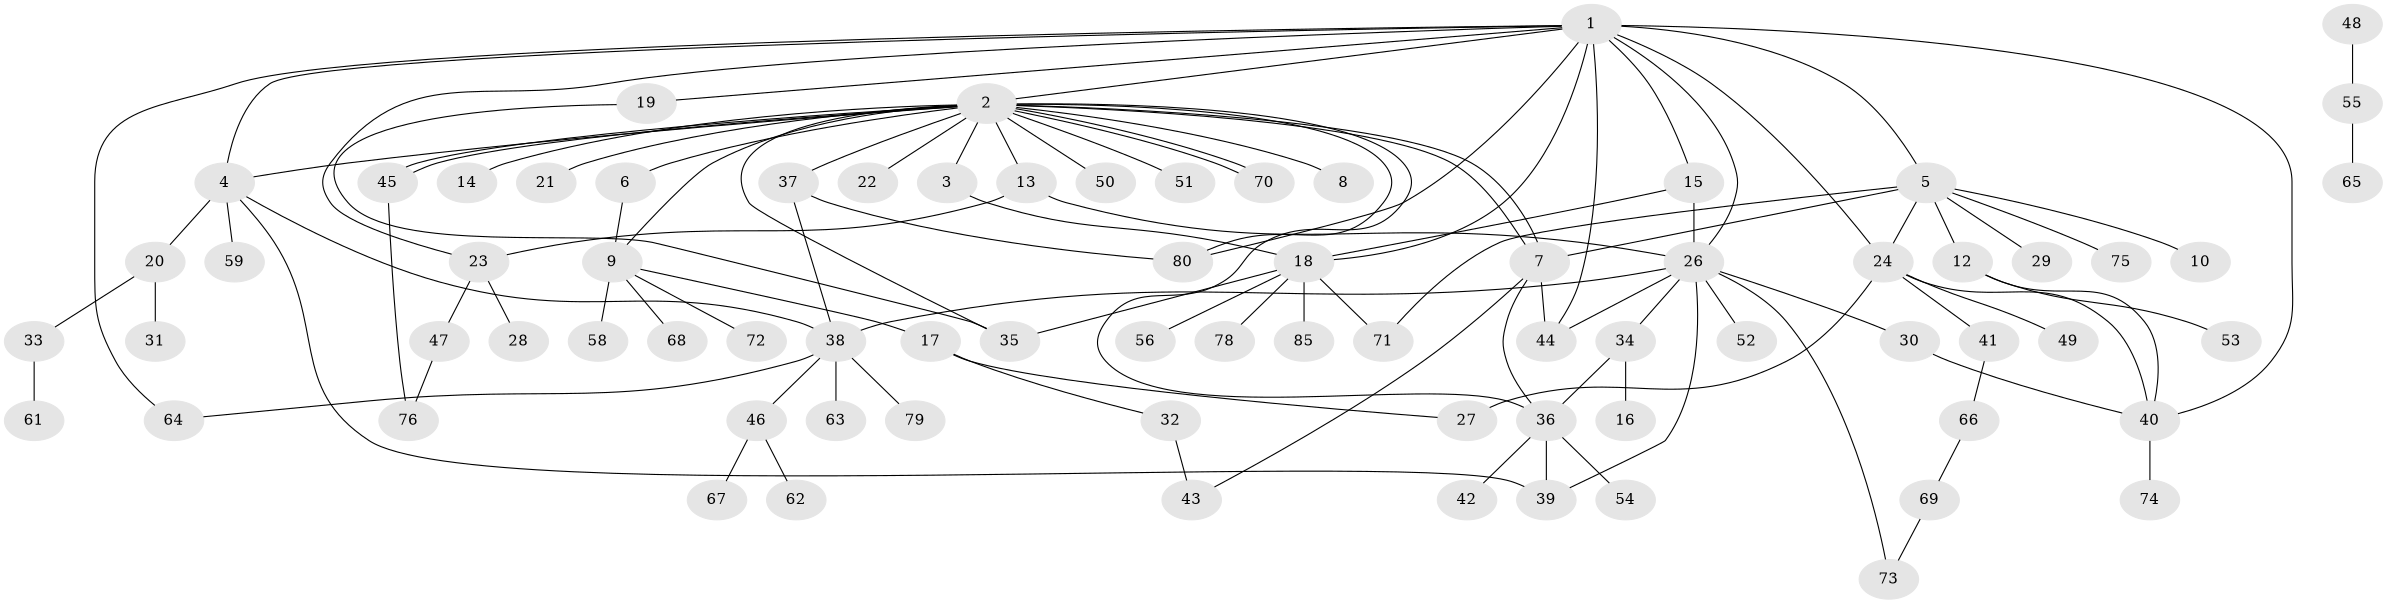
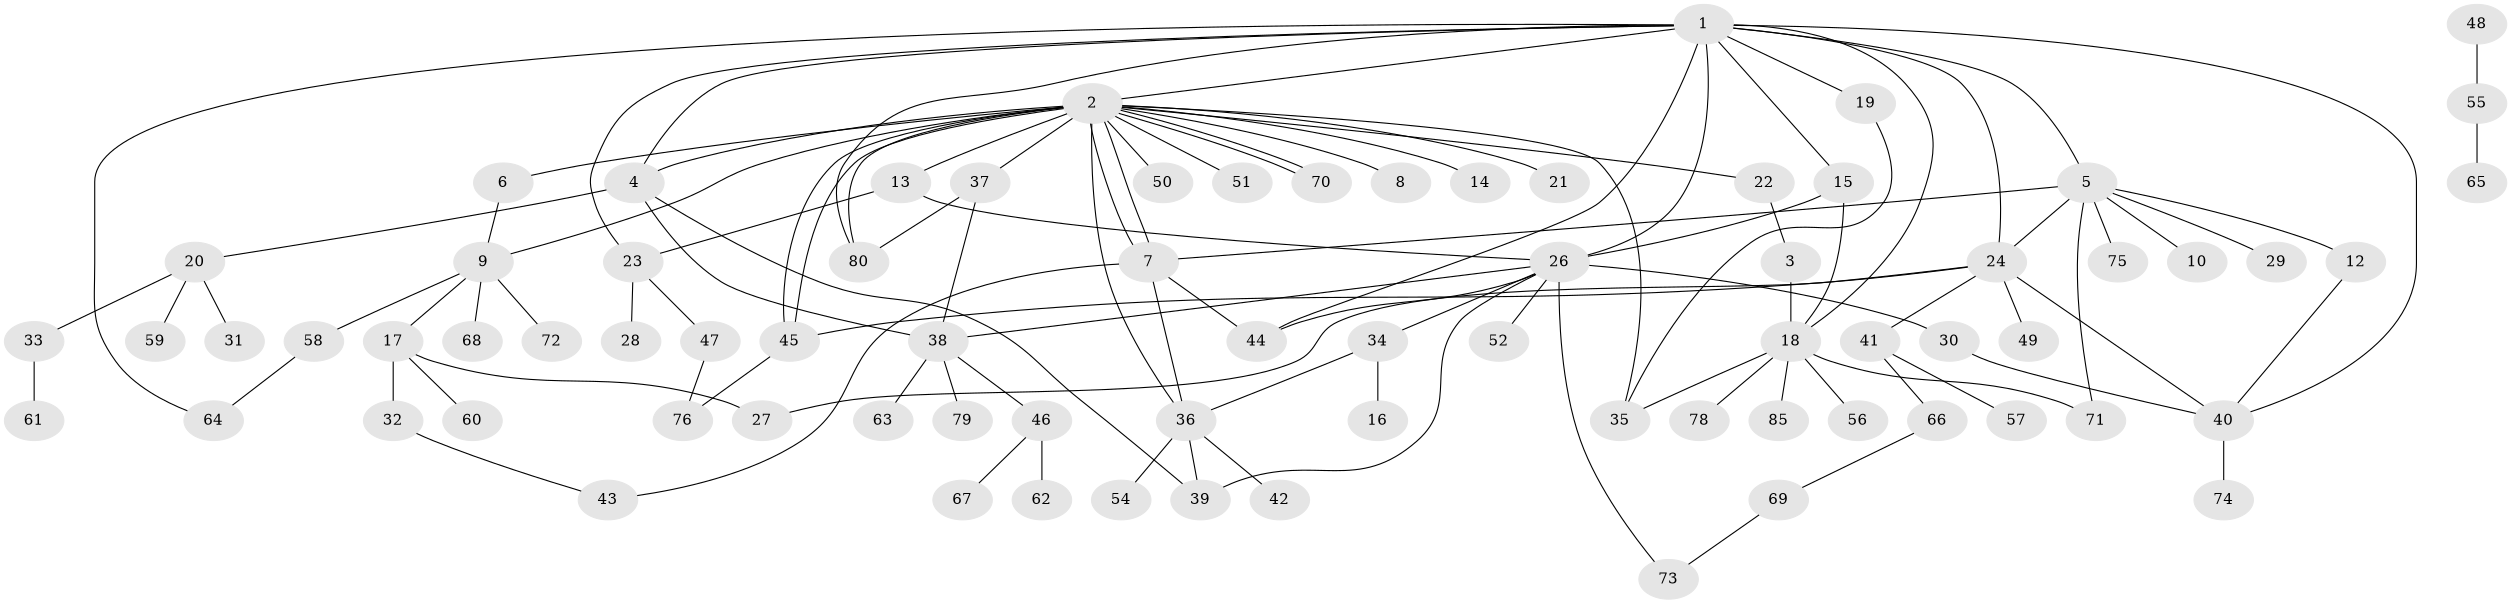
(967, 143) -> (1778, 223)
(230, 222) -> (175, 302)
none -> (1133, 303)
(2231, 341) -> none
(510, 394) -> (264, 381)
none -> (472, 421)
none -> (2017, 421)
